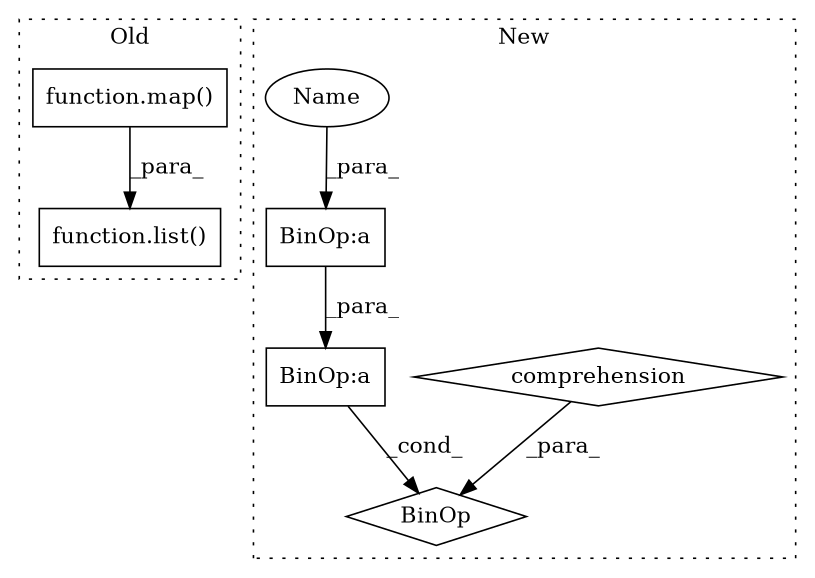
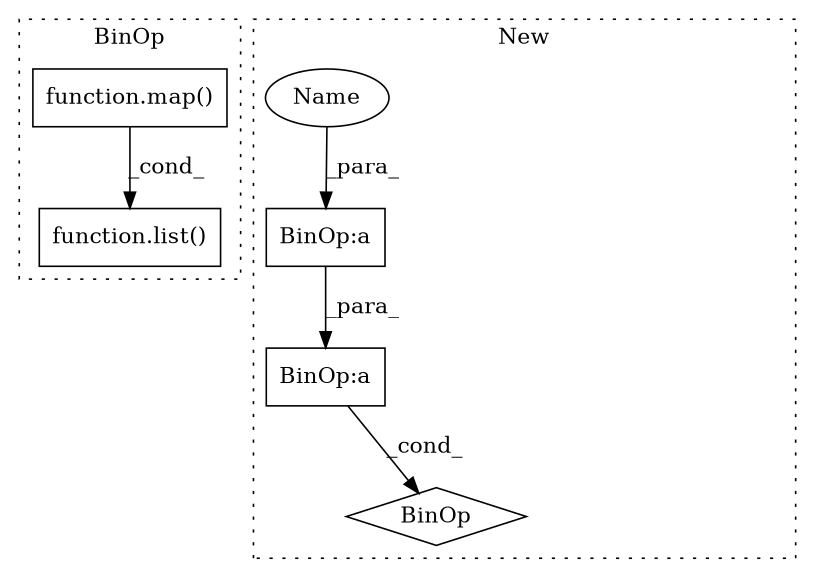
(130, 38) -> (130, 38)
(167, 168) -> (167, 168)
(598, 377) -> none
